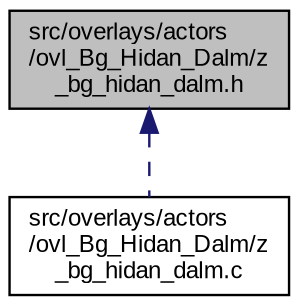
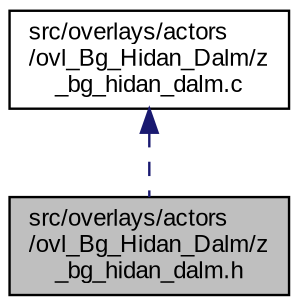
(149, 165) -> (149, 165)
